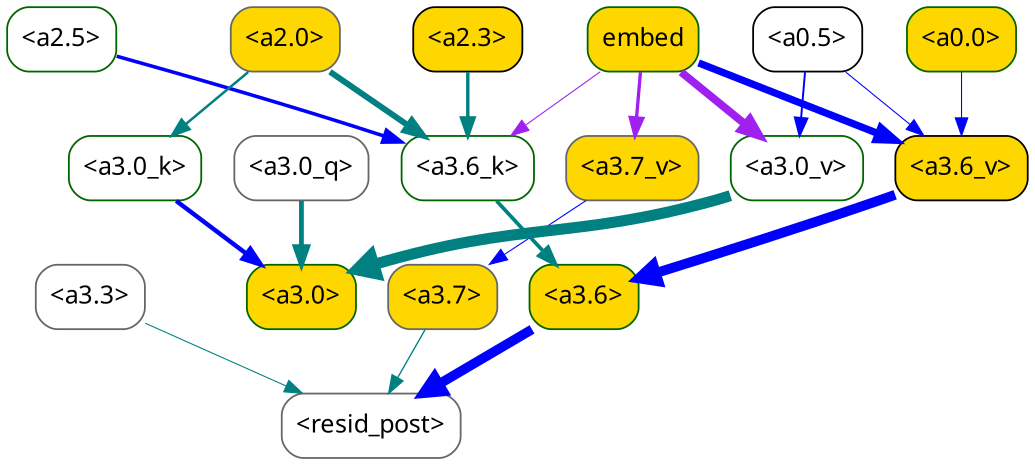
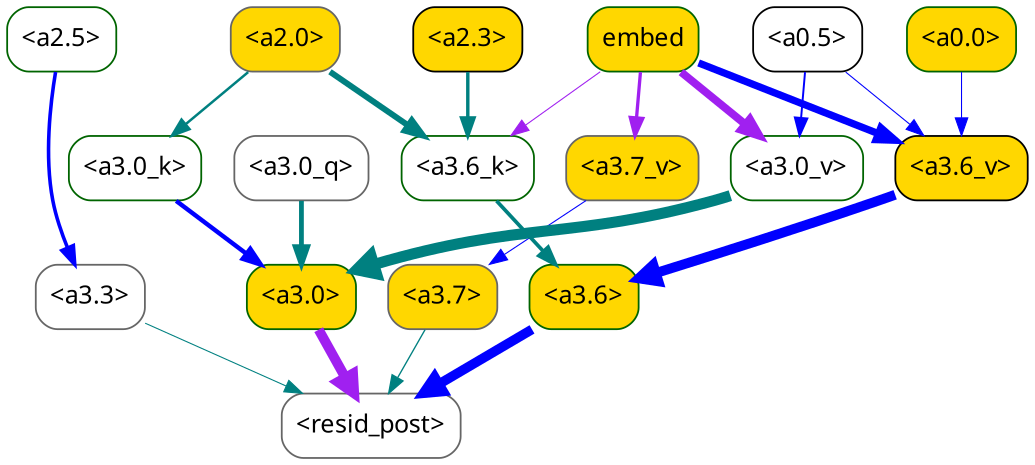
(251, 95) -> (49, 161)
none -> (332, 354)
